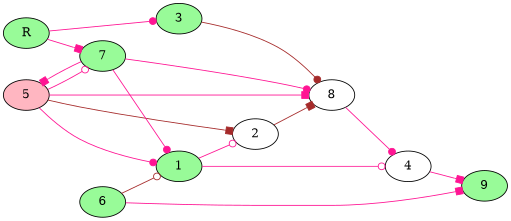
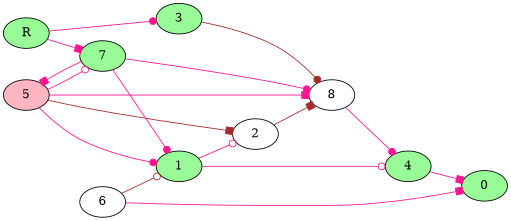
(408, 166) -> (408, 166)
(485, 186) -> (485, 186)
(103, 202) -> (103, 202)
